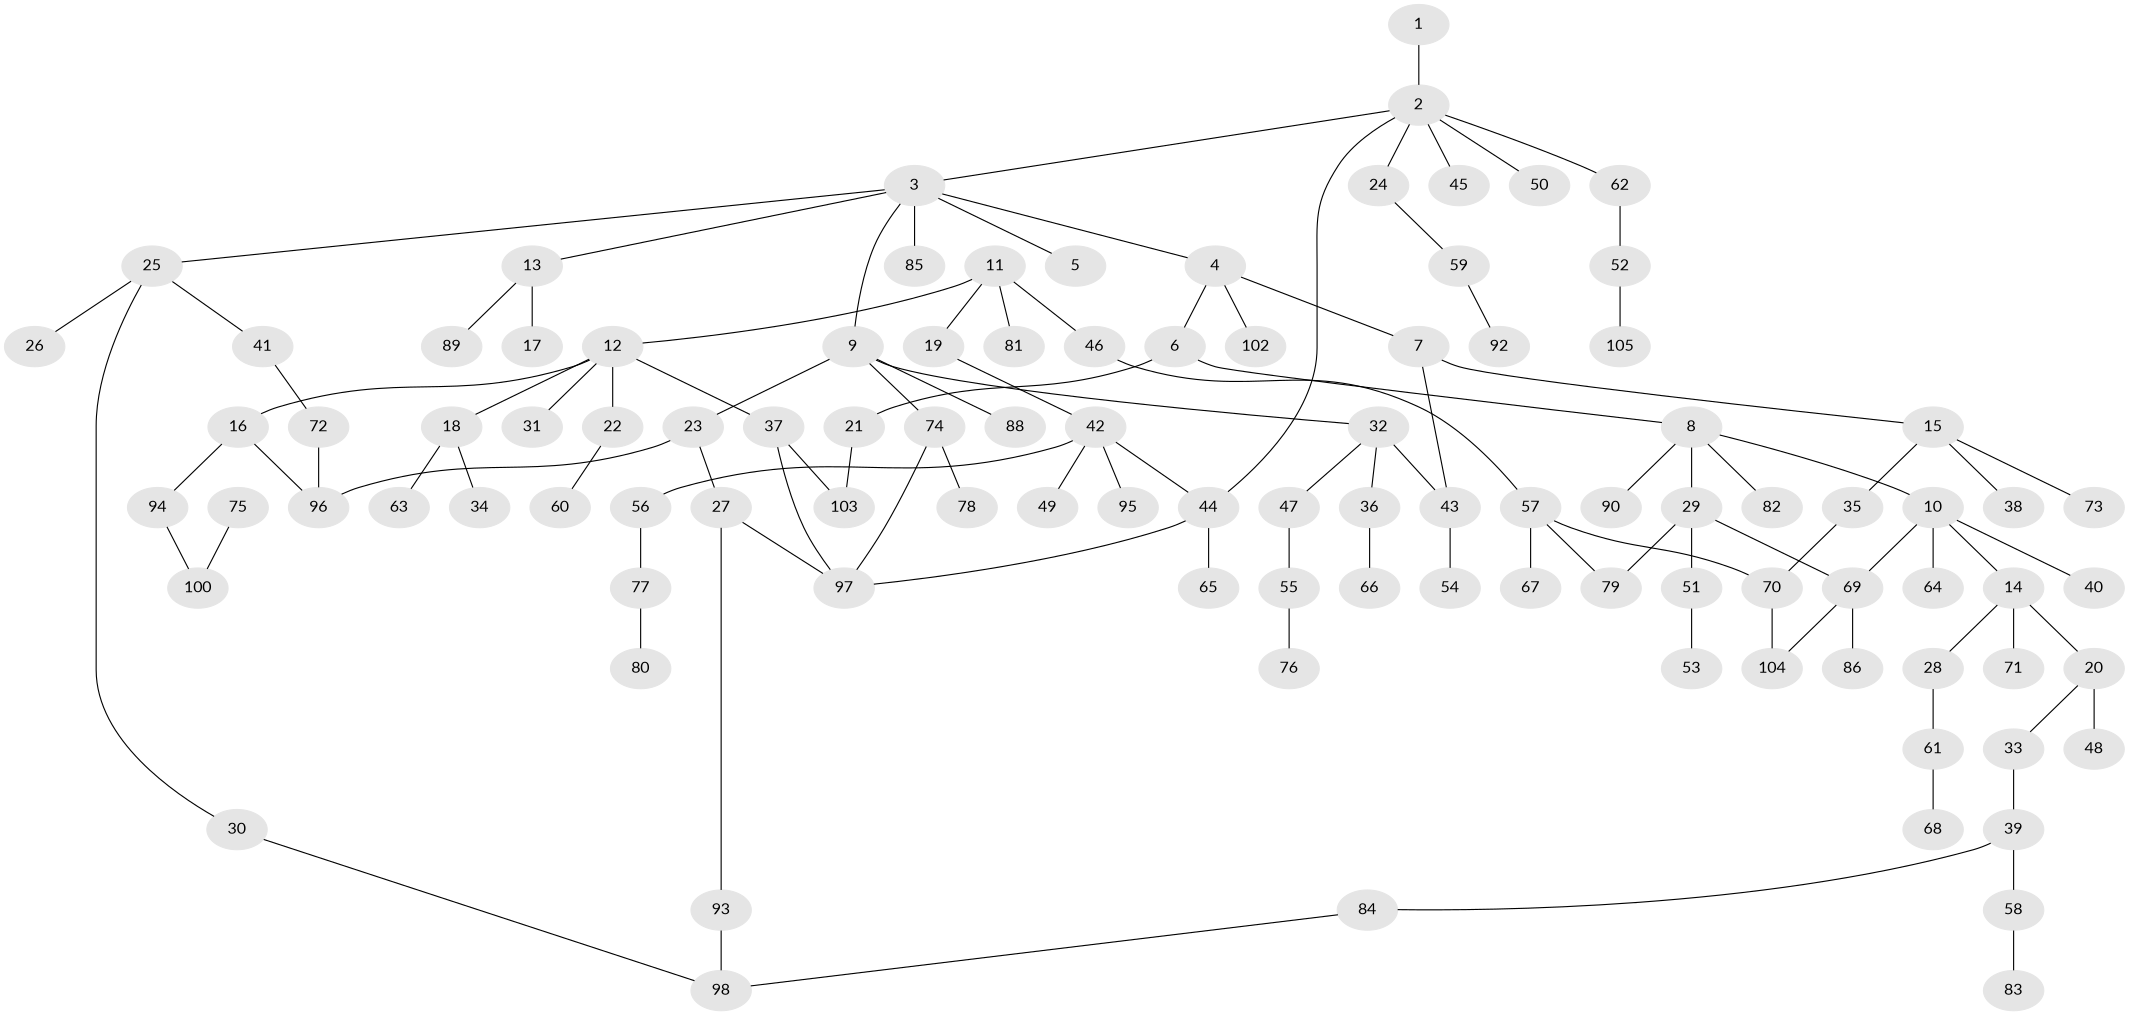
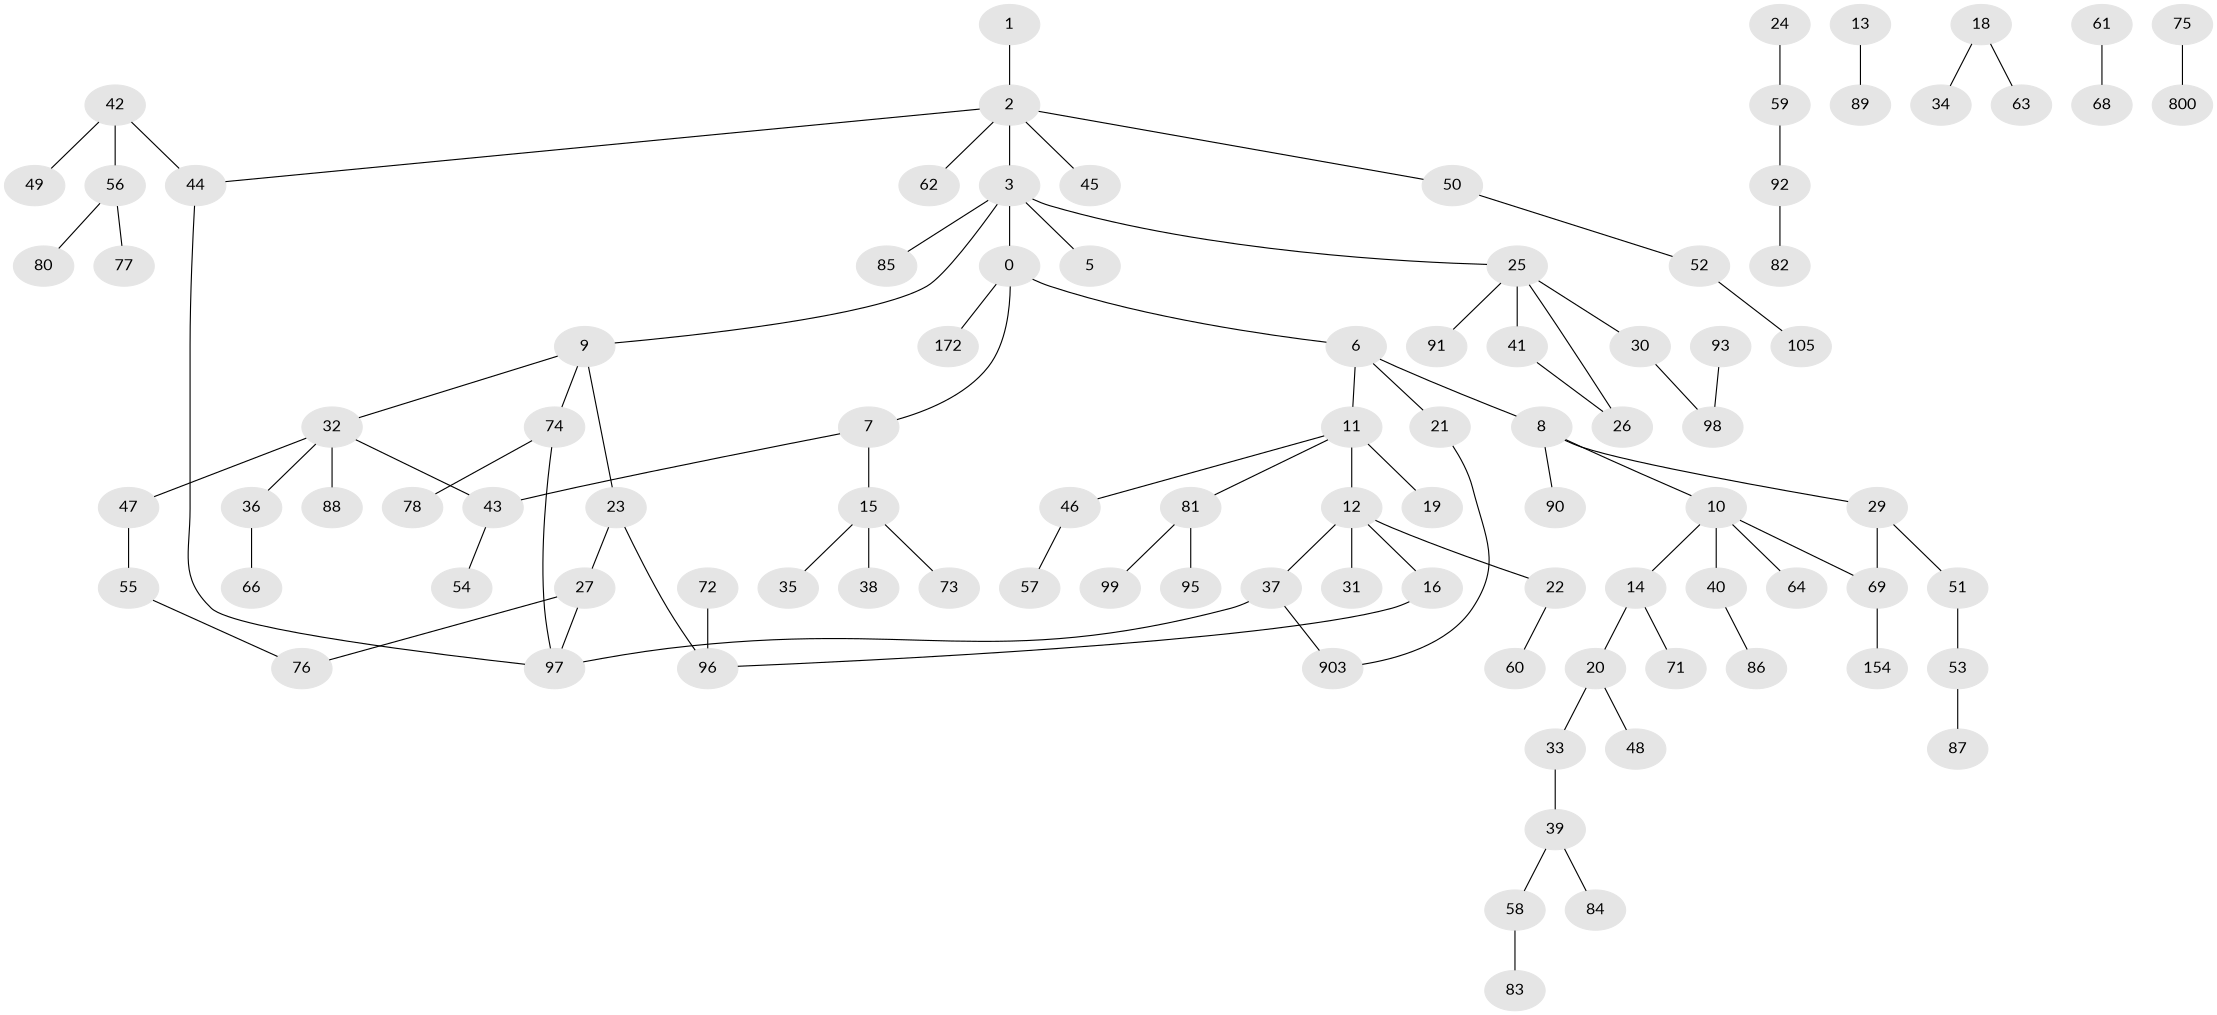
(1399, 145) -> none
(723, 226) -> none
(1620, 226) -> (1576, 226)
(1215, 266) -> (1010, 266)
(532, 347) -> none
(1256, 347) -> (948, 347)
none -> (1437, 347)
(1000, 380) -> none
(291, 387) -> (1570, 387)
(532, 387) -> none
(934, 387) -> (332, 467)
none -> (1354, 387)
(1112, 467) -> (1191, 548)
(1732, 467) -> (1780, 226)
(158, 508) -> none
(844, 508) -> (1333, 669)
(198, 588) -> (2182, 105)
none -> (1110, 588)
(1209, 588) -> none
(1531, 588) -> none
(1611, 588) -> none
(1772, 588) -> none
(641, 628) -> (79, 226)
(1853, 628) -> (1736, 628)
(1772, 669) -> (1877, 669)
(1933, 669) -> none
(721, 709) -> (443, 628)
none -> (1958, 749)
(1044, 950) -> none
